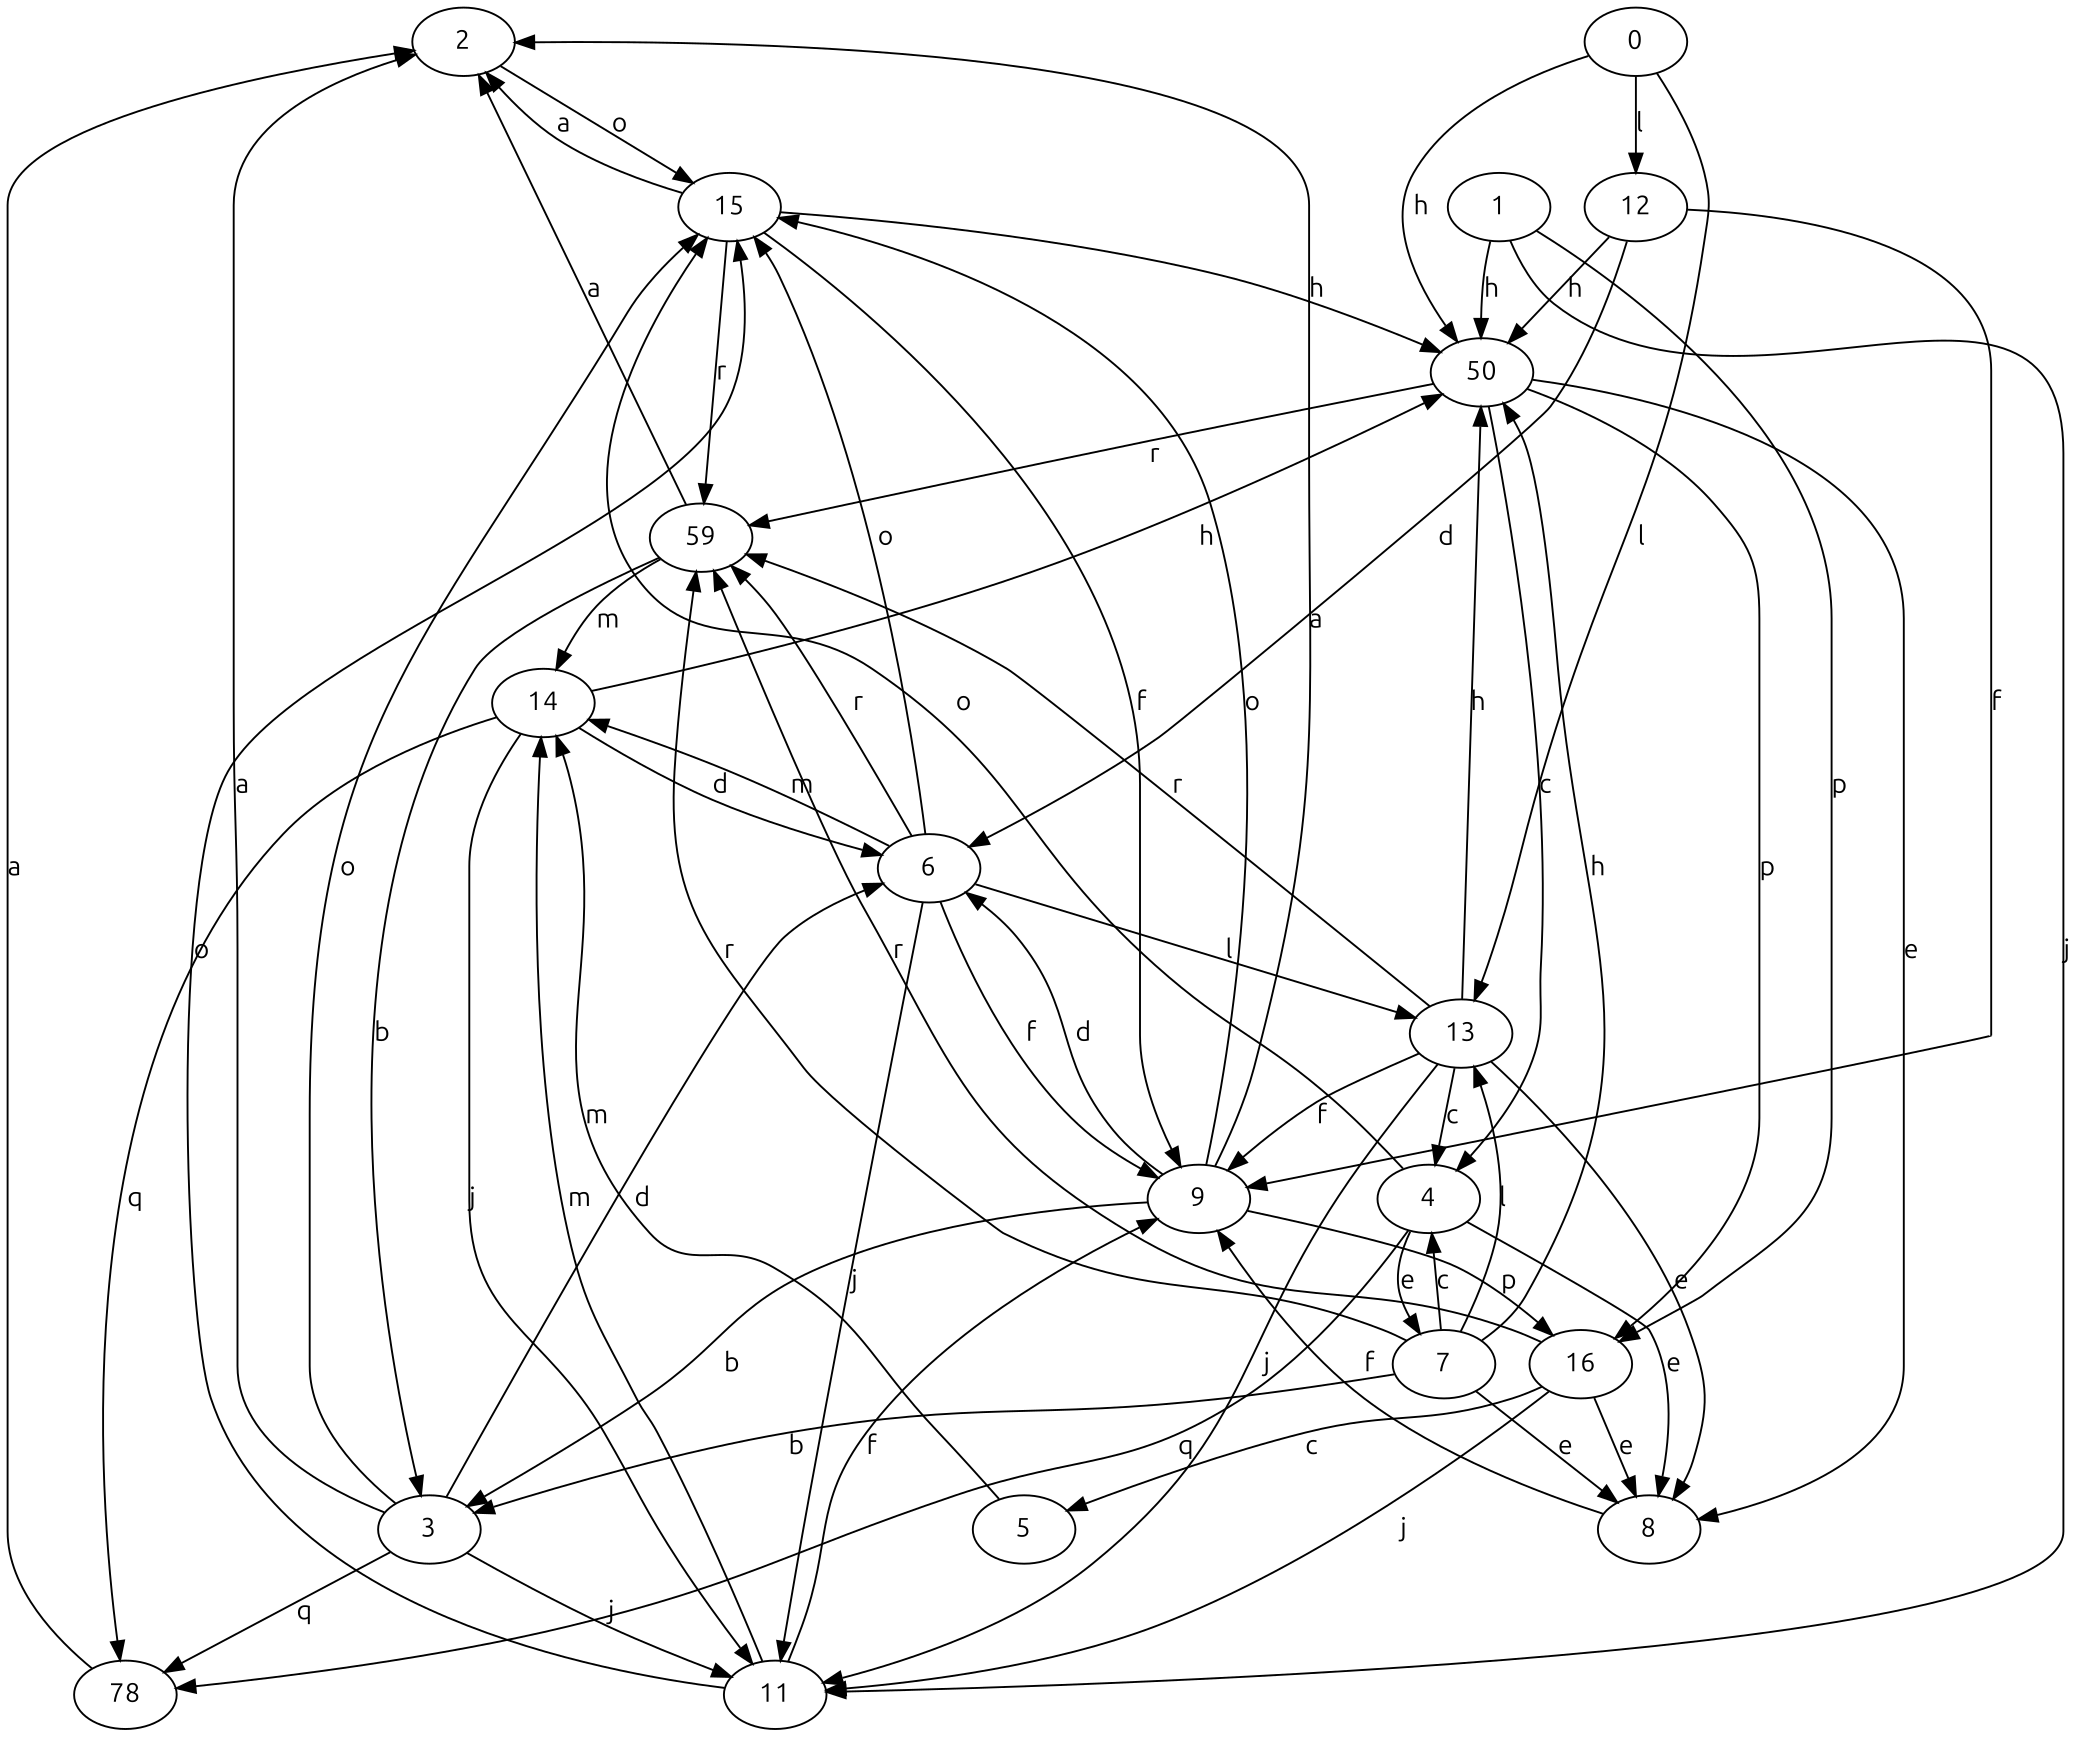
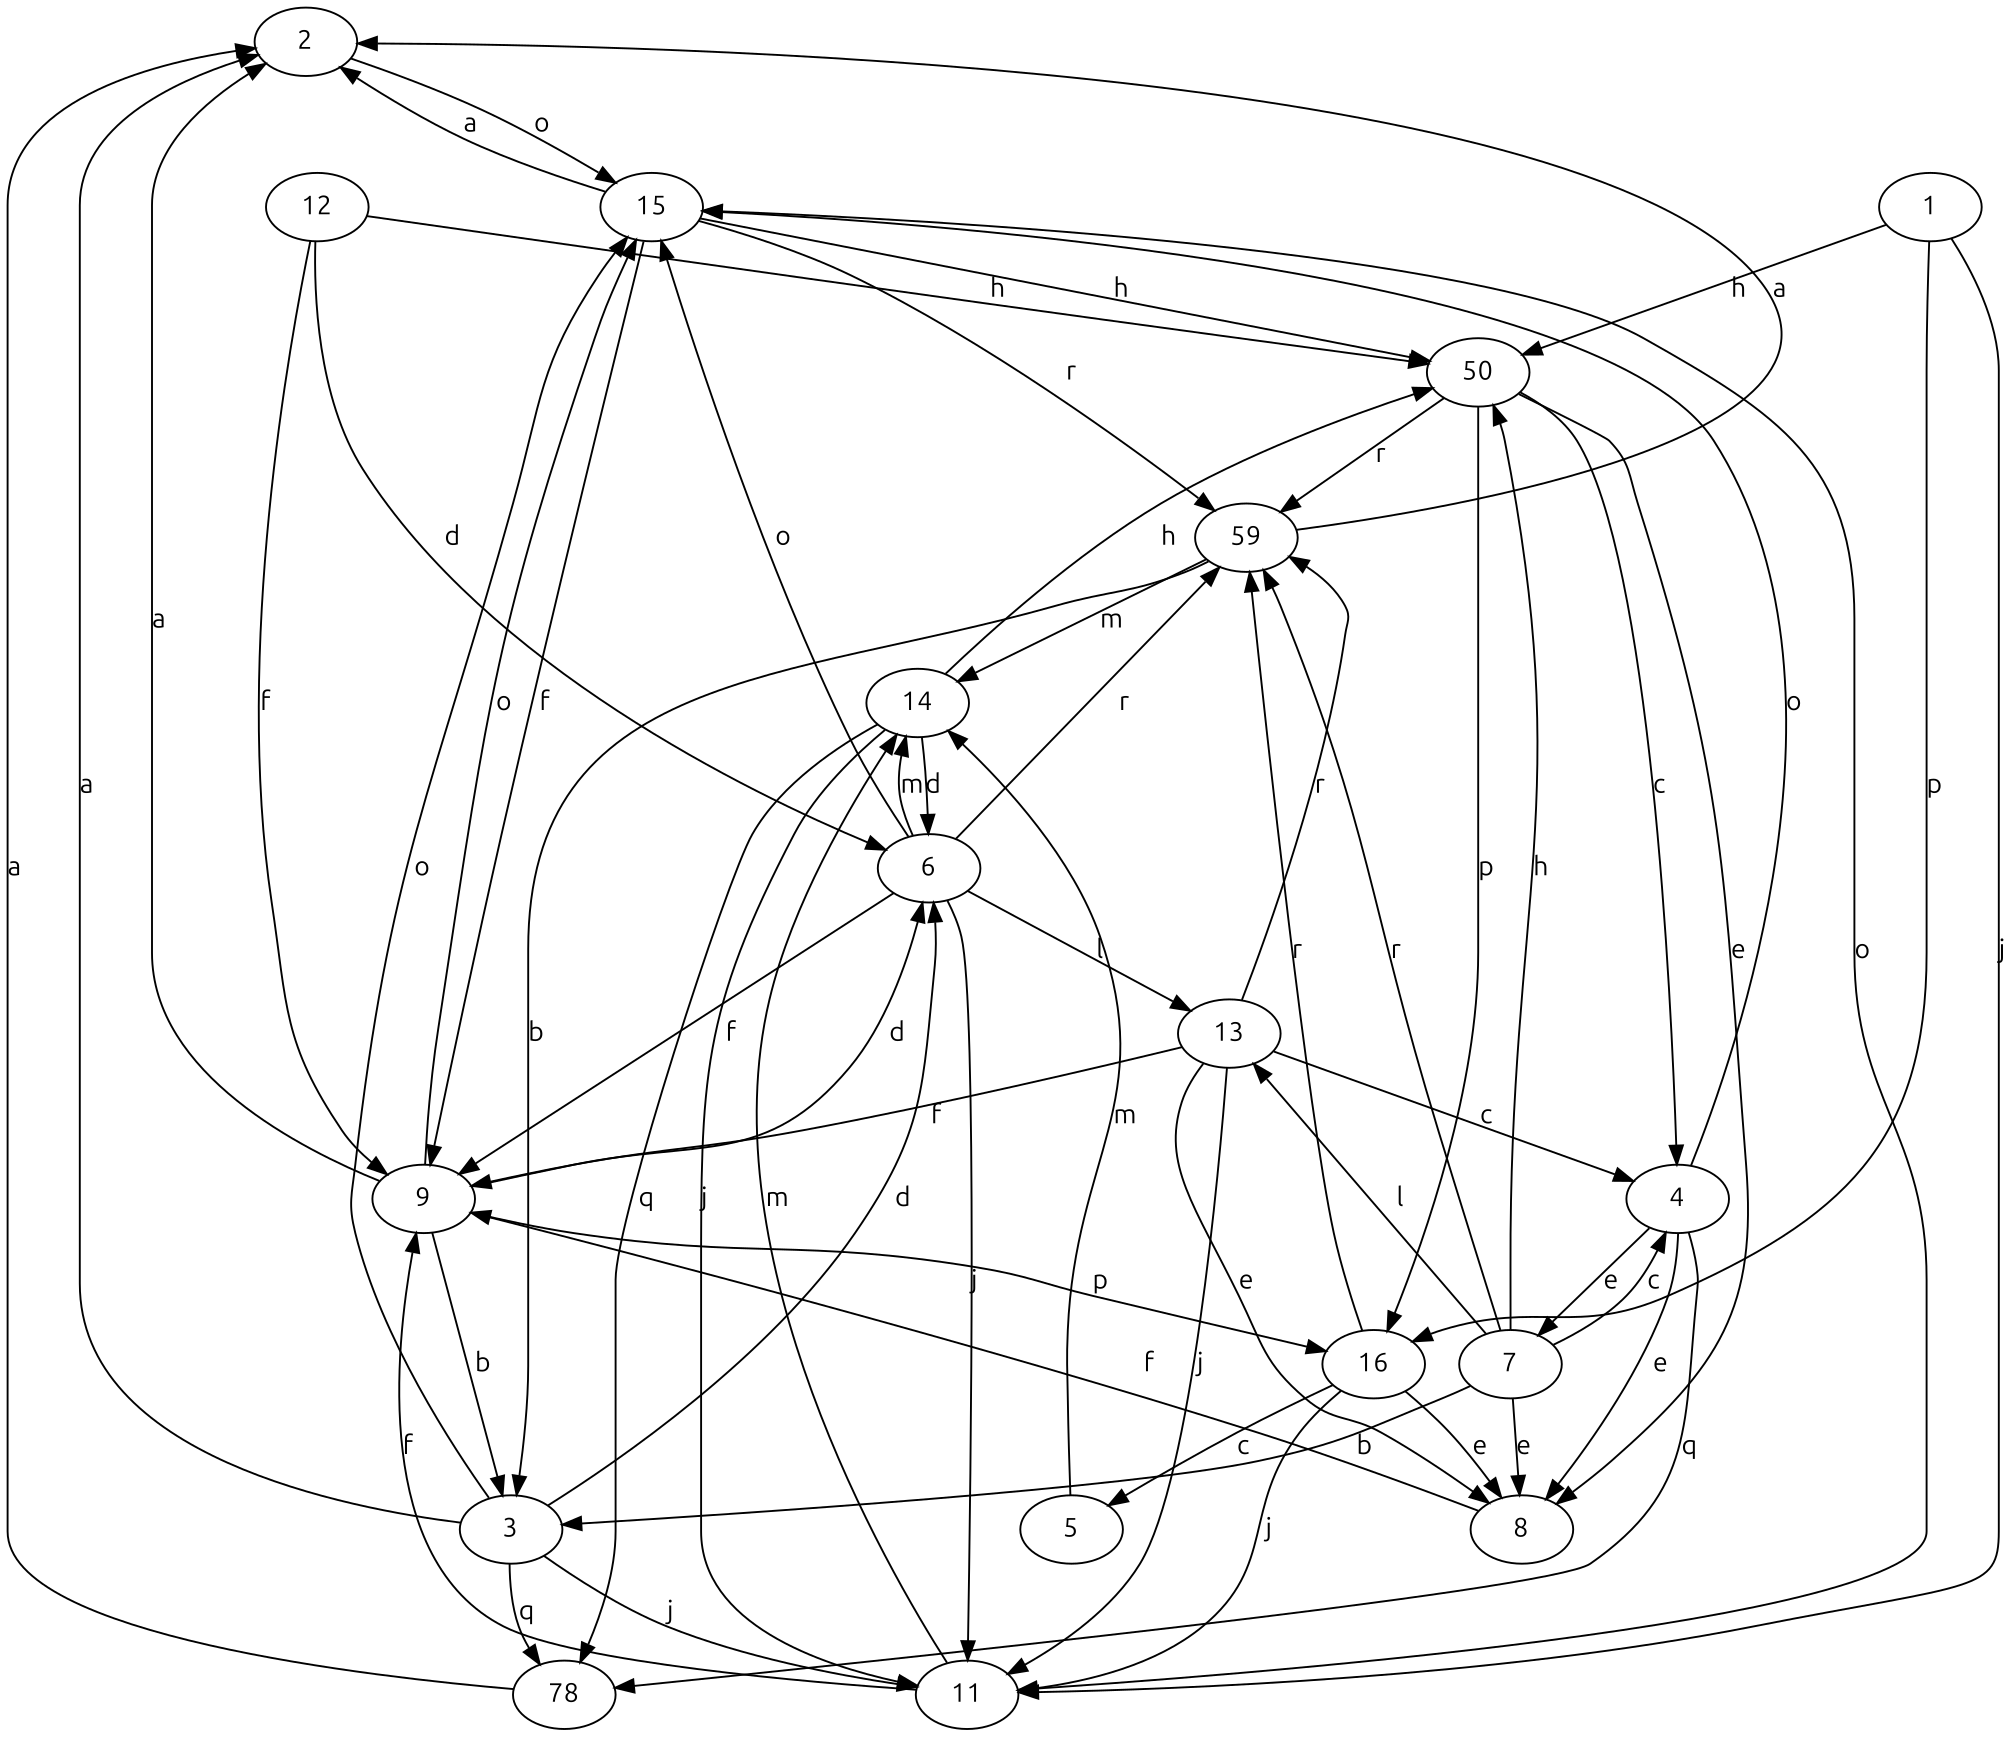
(1636, 42) -> none
(1471, 713) -> none
